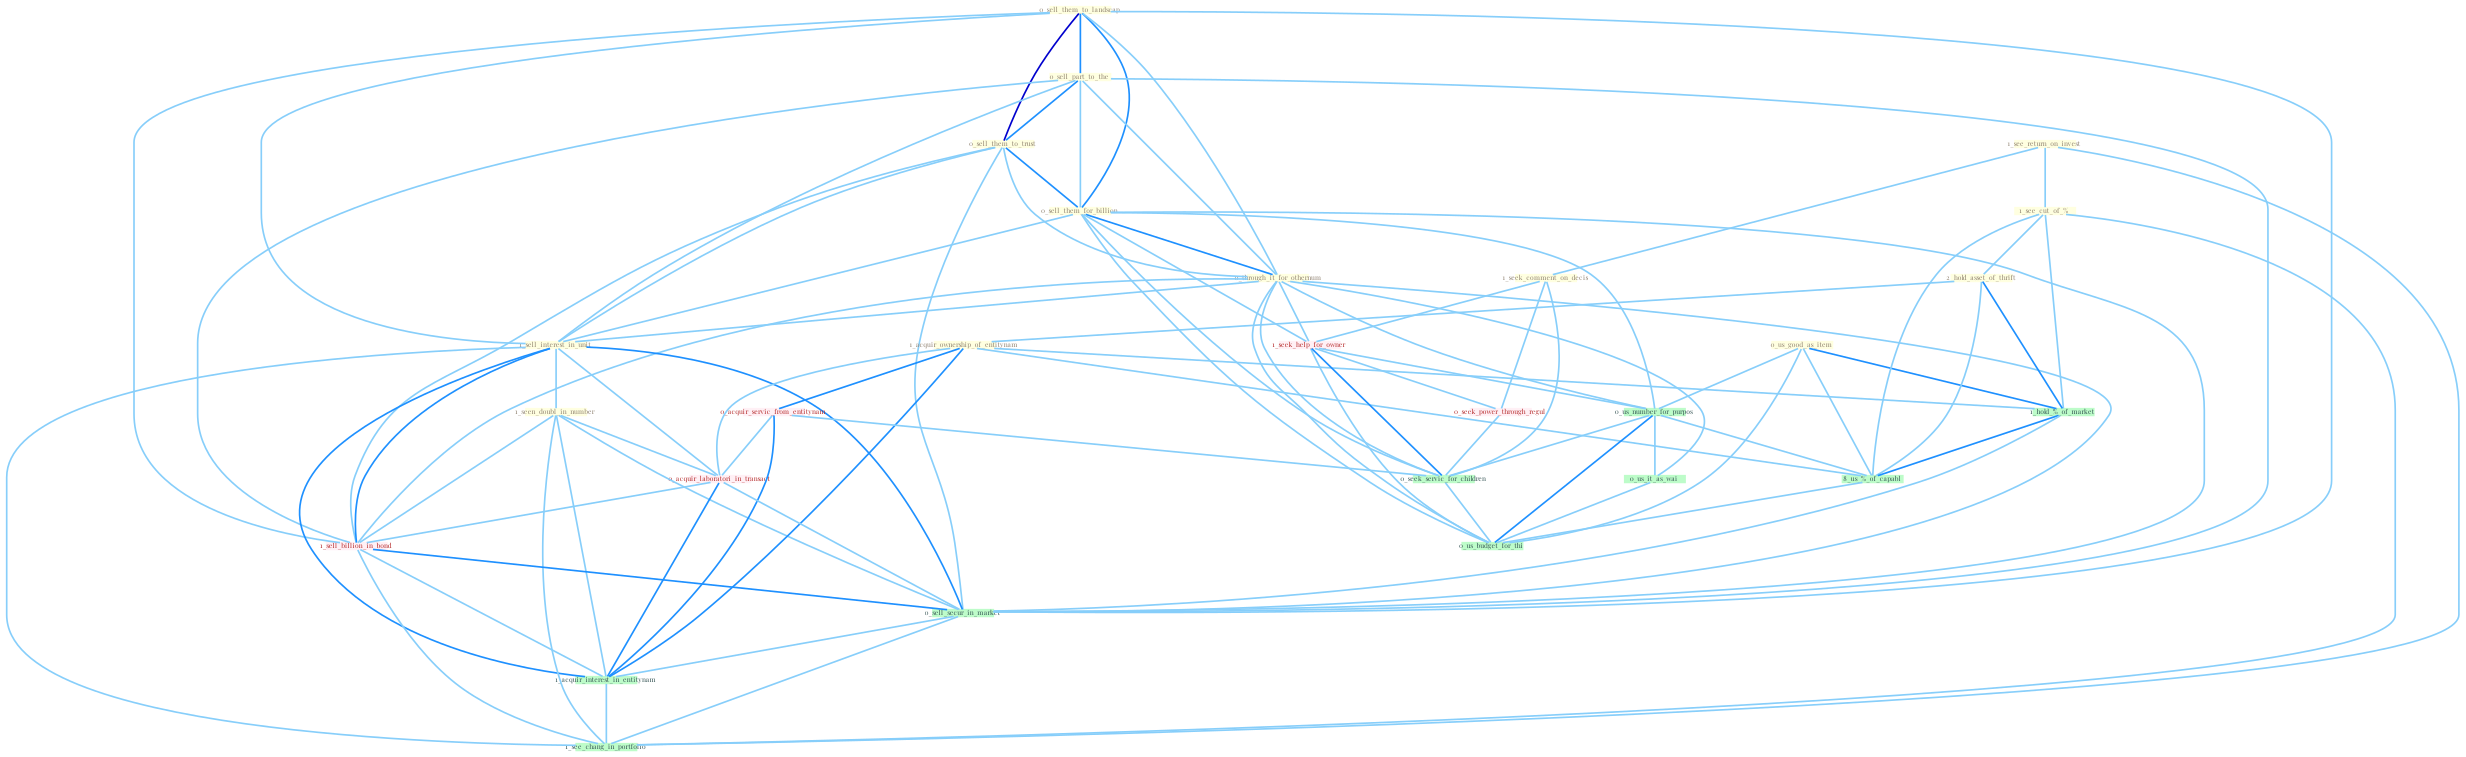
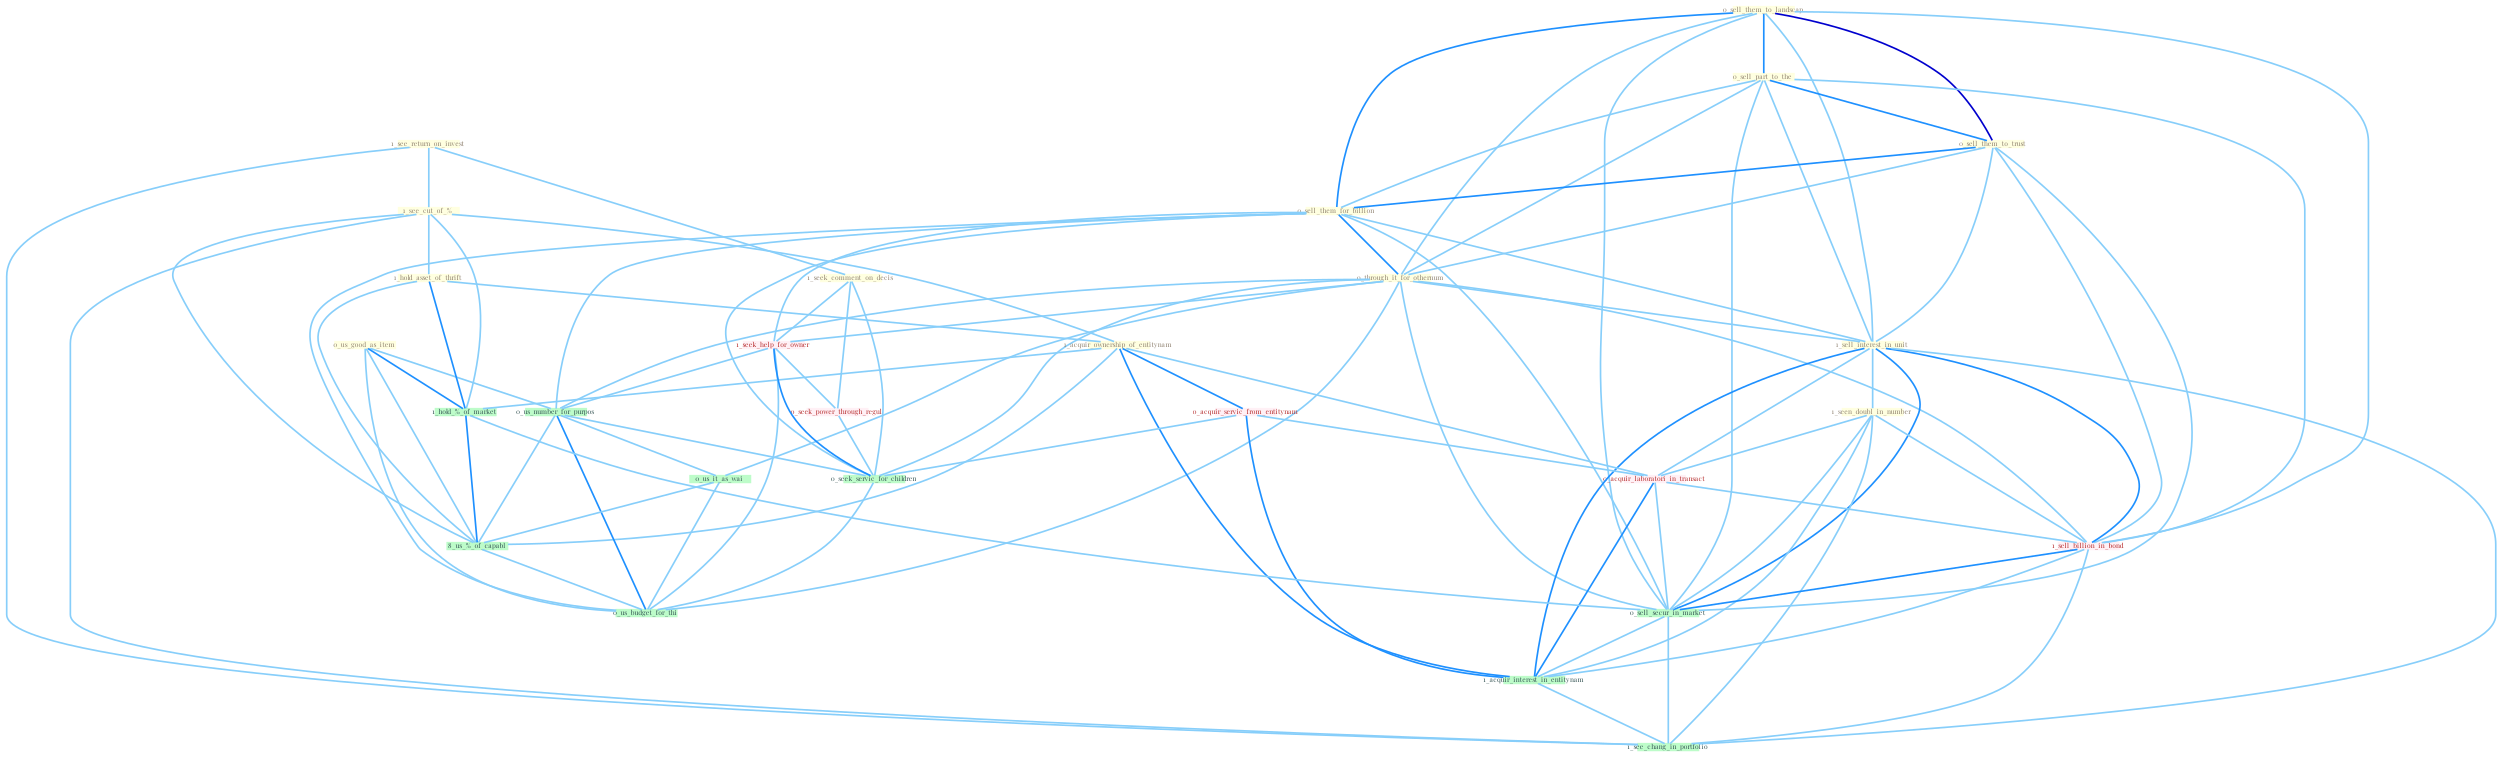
none -> (854, 266)
(1982, 278) -> (429, 278)
none -> (587, 516)
